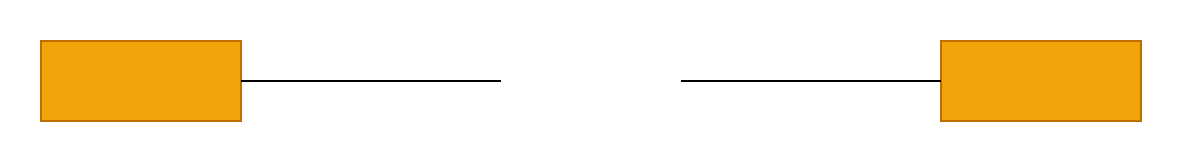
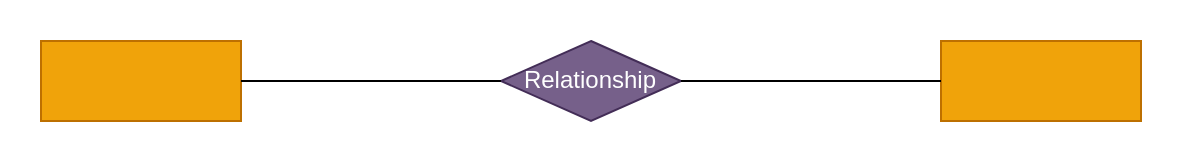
none -> (591, 81)
